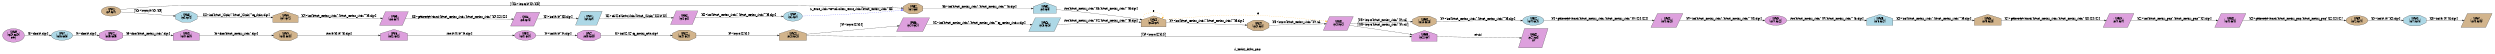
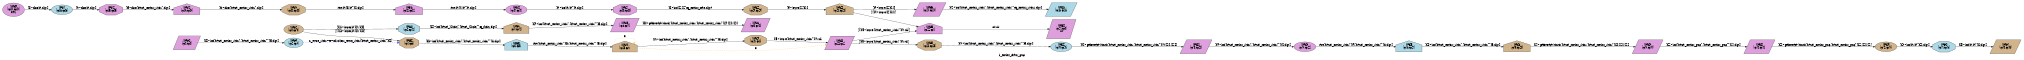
(589, 18) -> none
(2444, 19) -> (1973, 45)
(1098, 23) -> none
